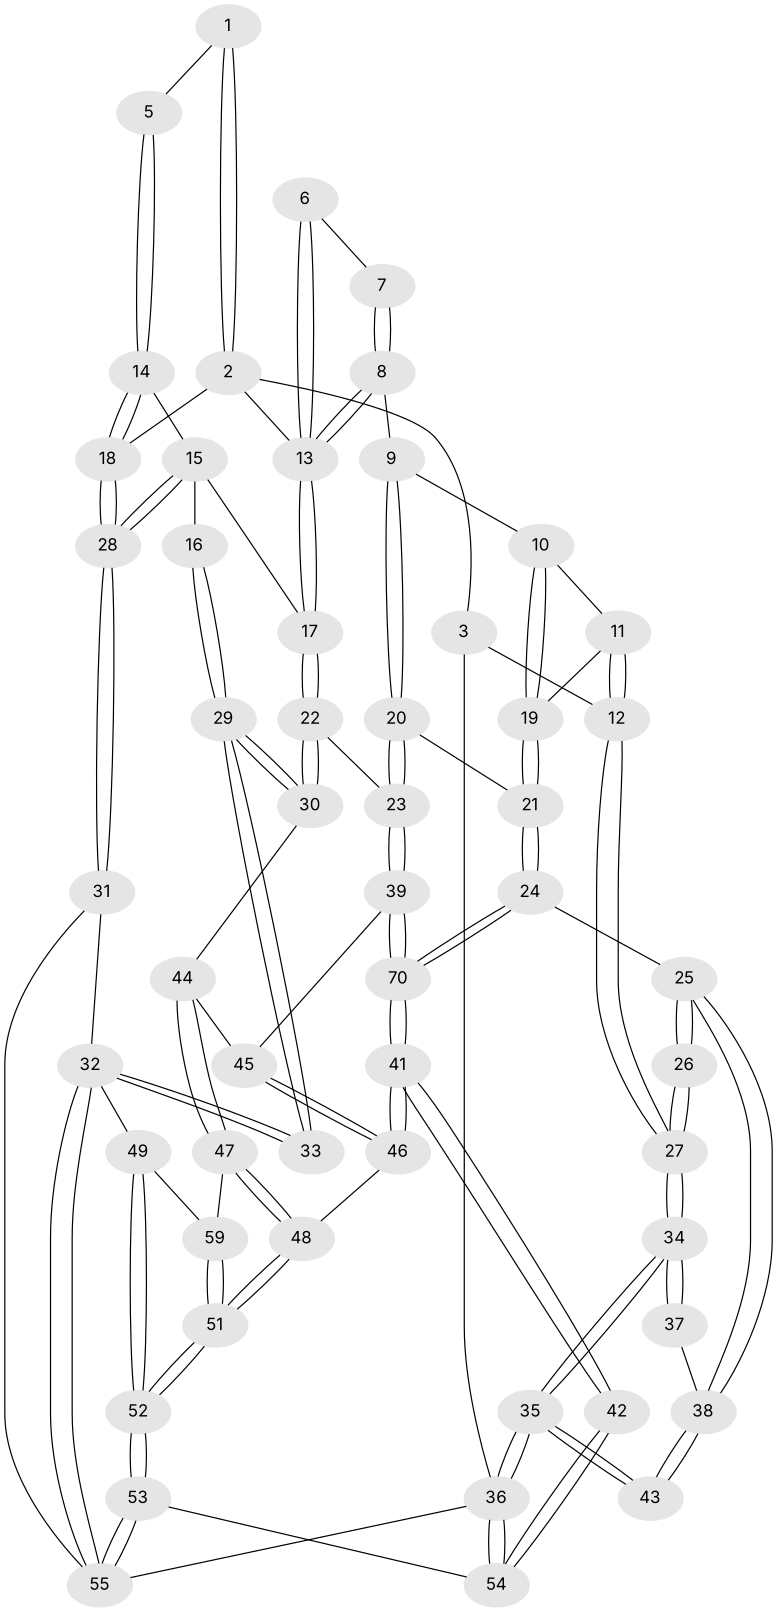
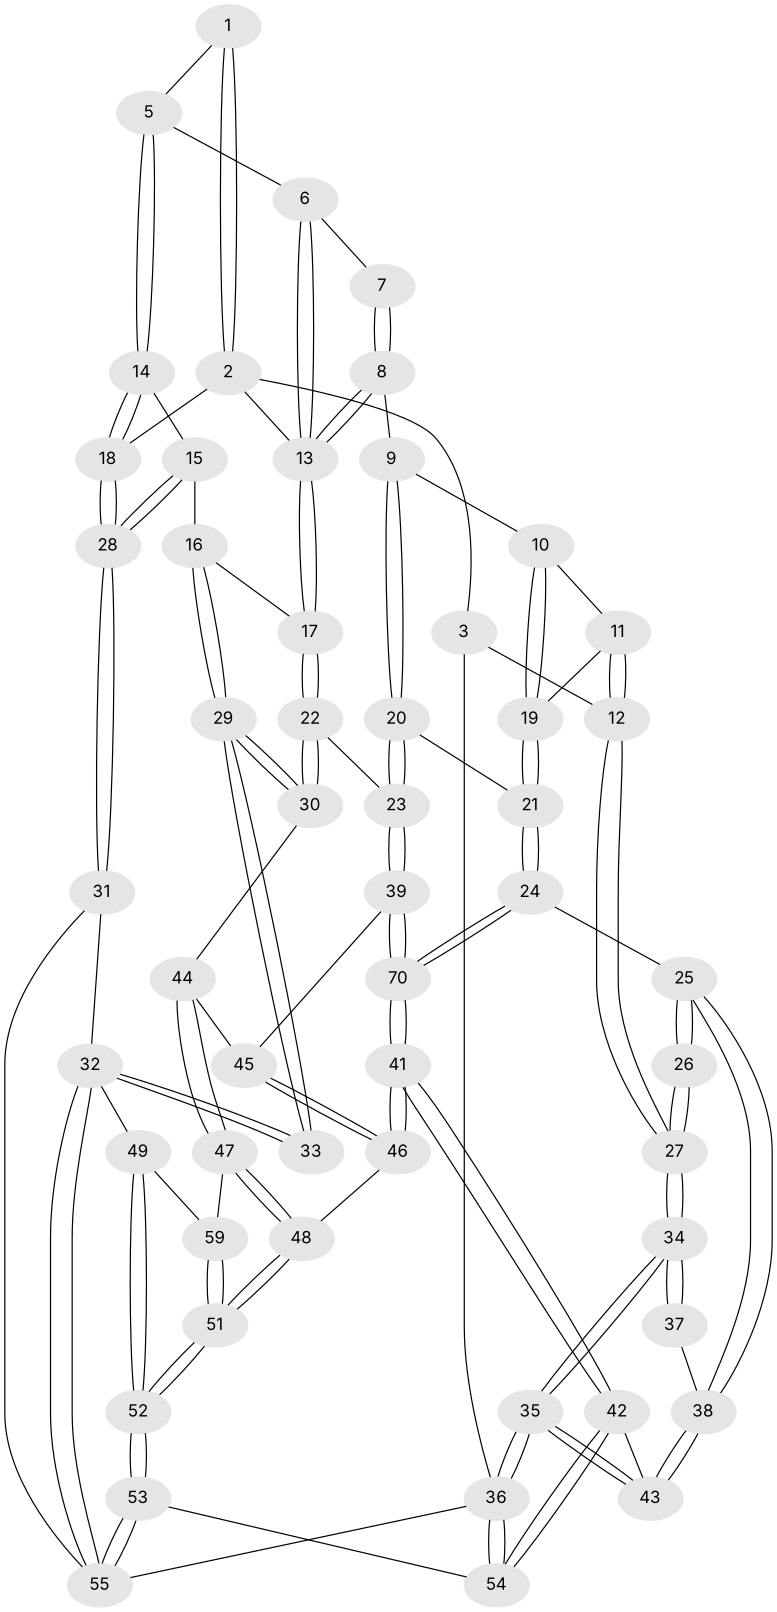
none -> (211, 148)
(253, 546) -> (253, 589)
none -> (634, 1455)
